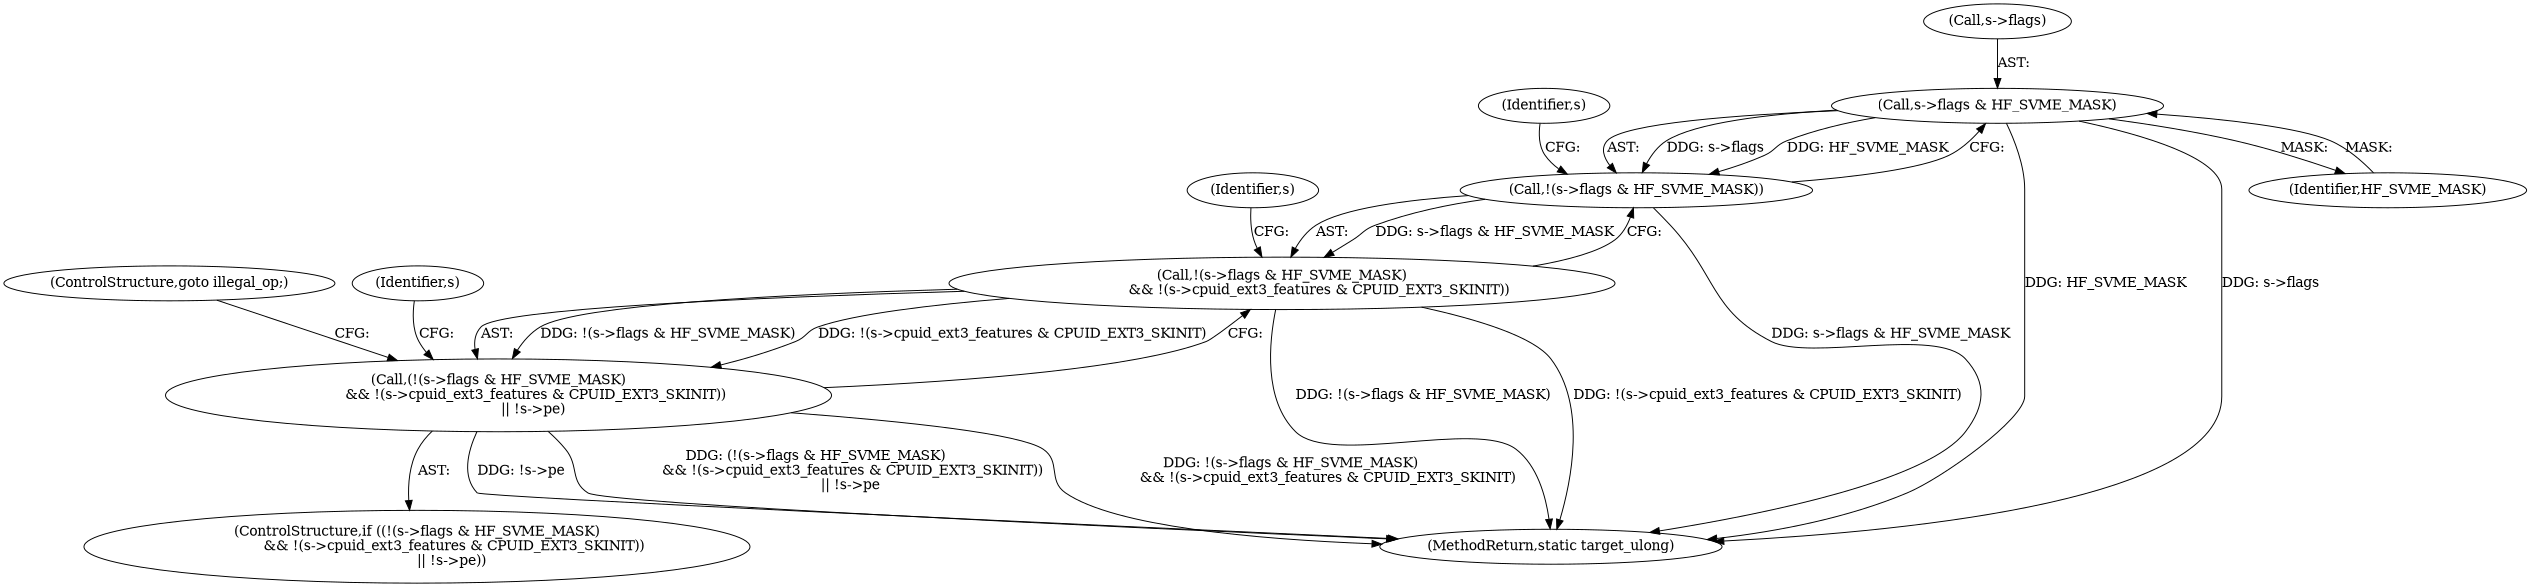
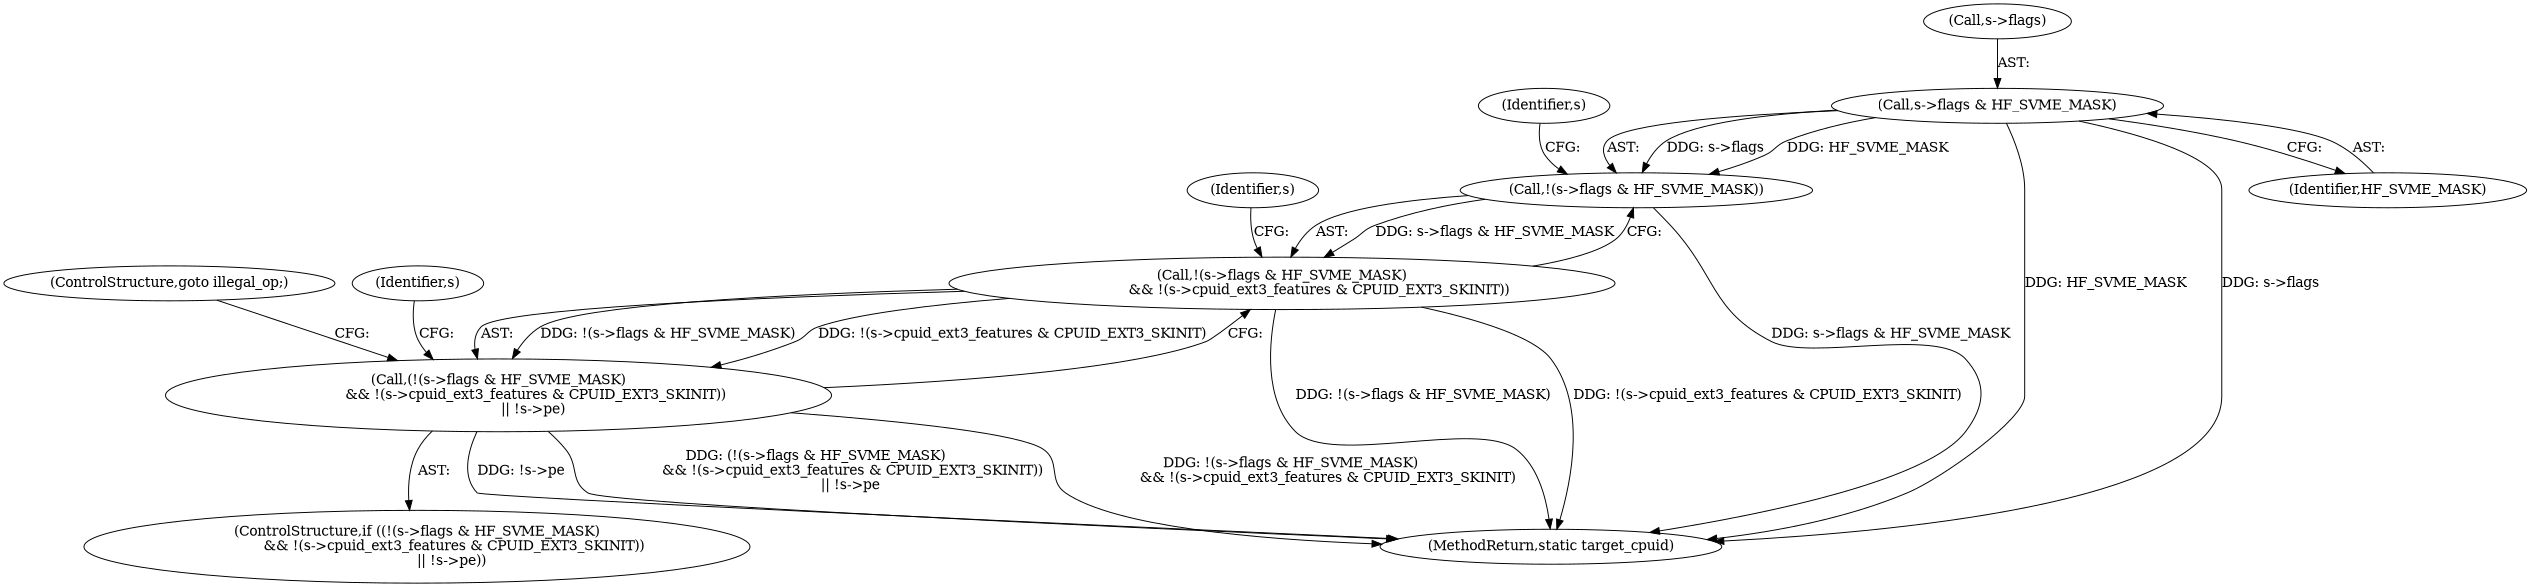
(2307, 148) -> (2307, 148)
(2371, 148) -> (2371, 148)
(1891, 171) -> none
(1551, 547) -> (1551, 547)
